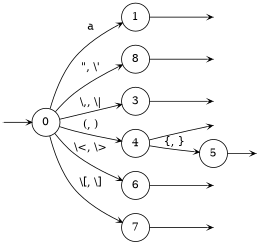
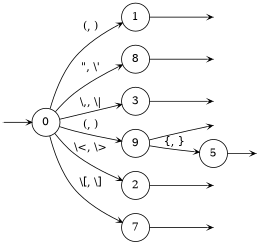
(91, 27) -> (91, 27)
(136, 143) -> (136, 143)
(136, 185) -> (136, 185)
